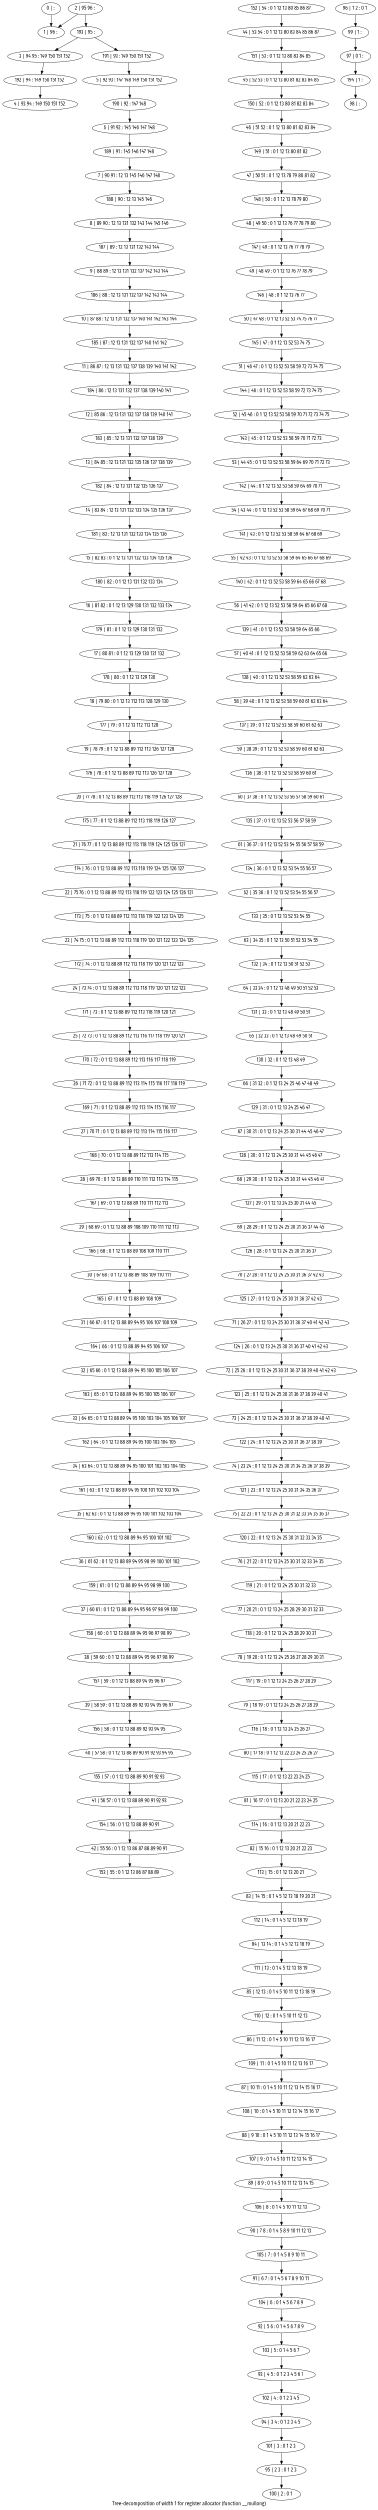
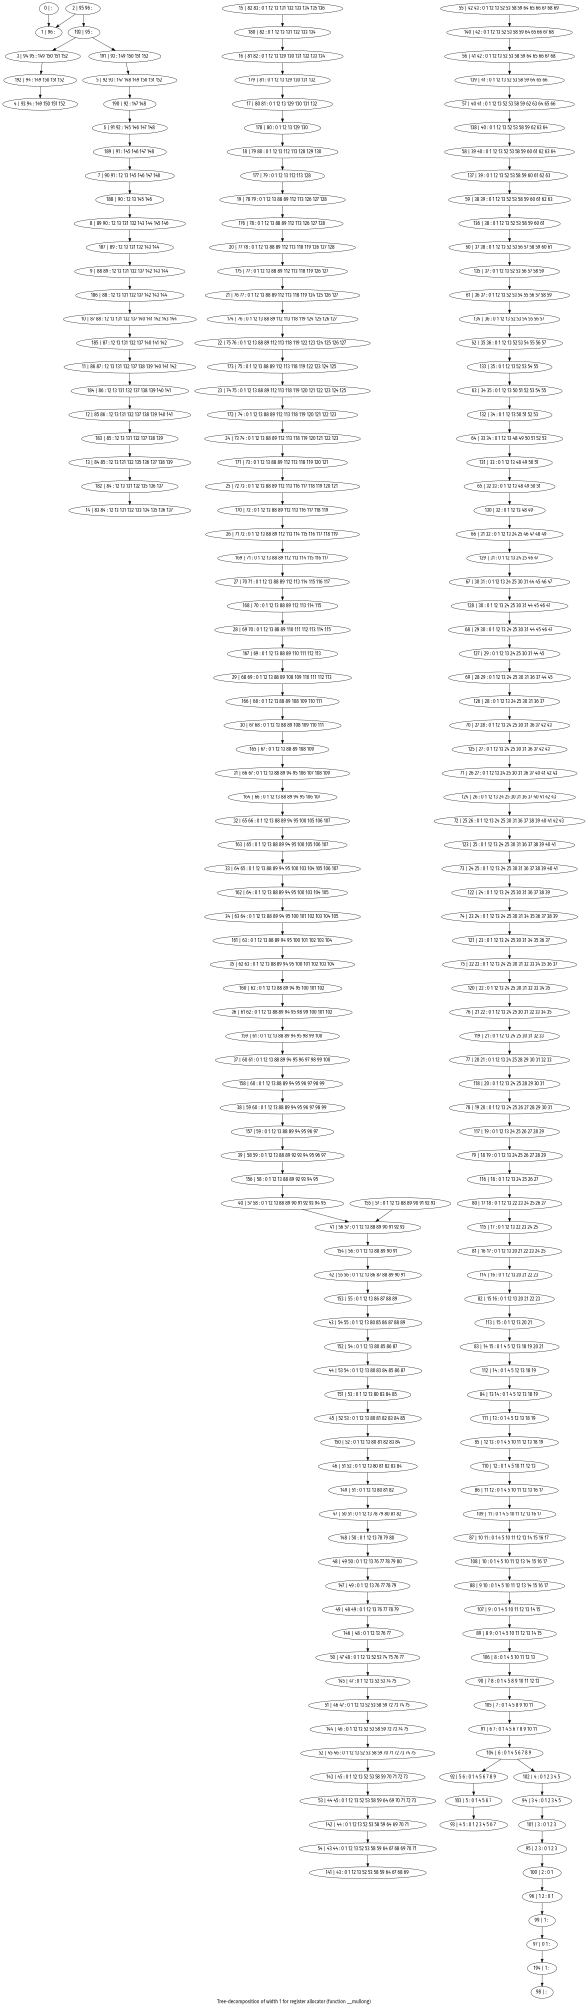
(130, 534) -> none
(282, 545) -> none
none -> (368, 1323)
(130, 1764) -> (324, 1215)
none -> (542, 1883)
(282, 2385) -> (524, 1764)
